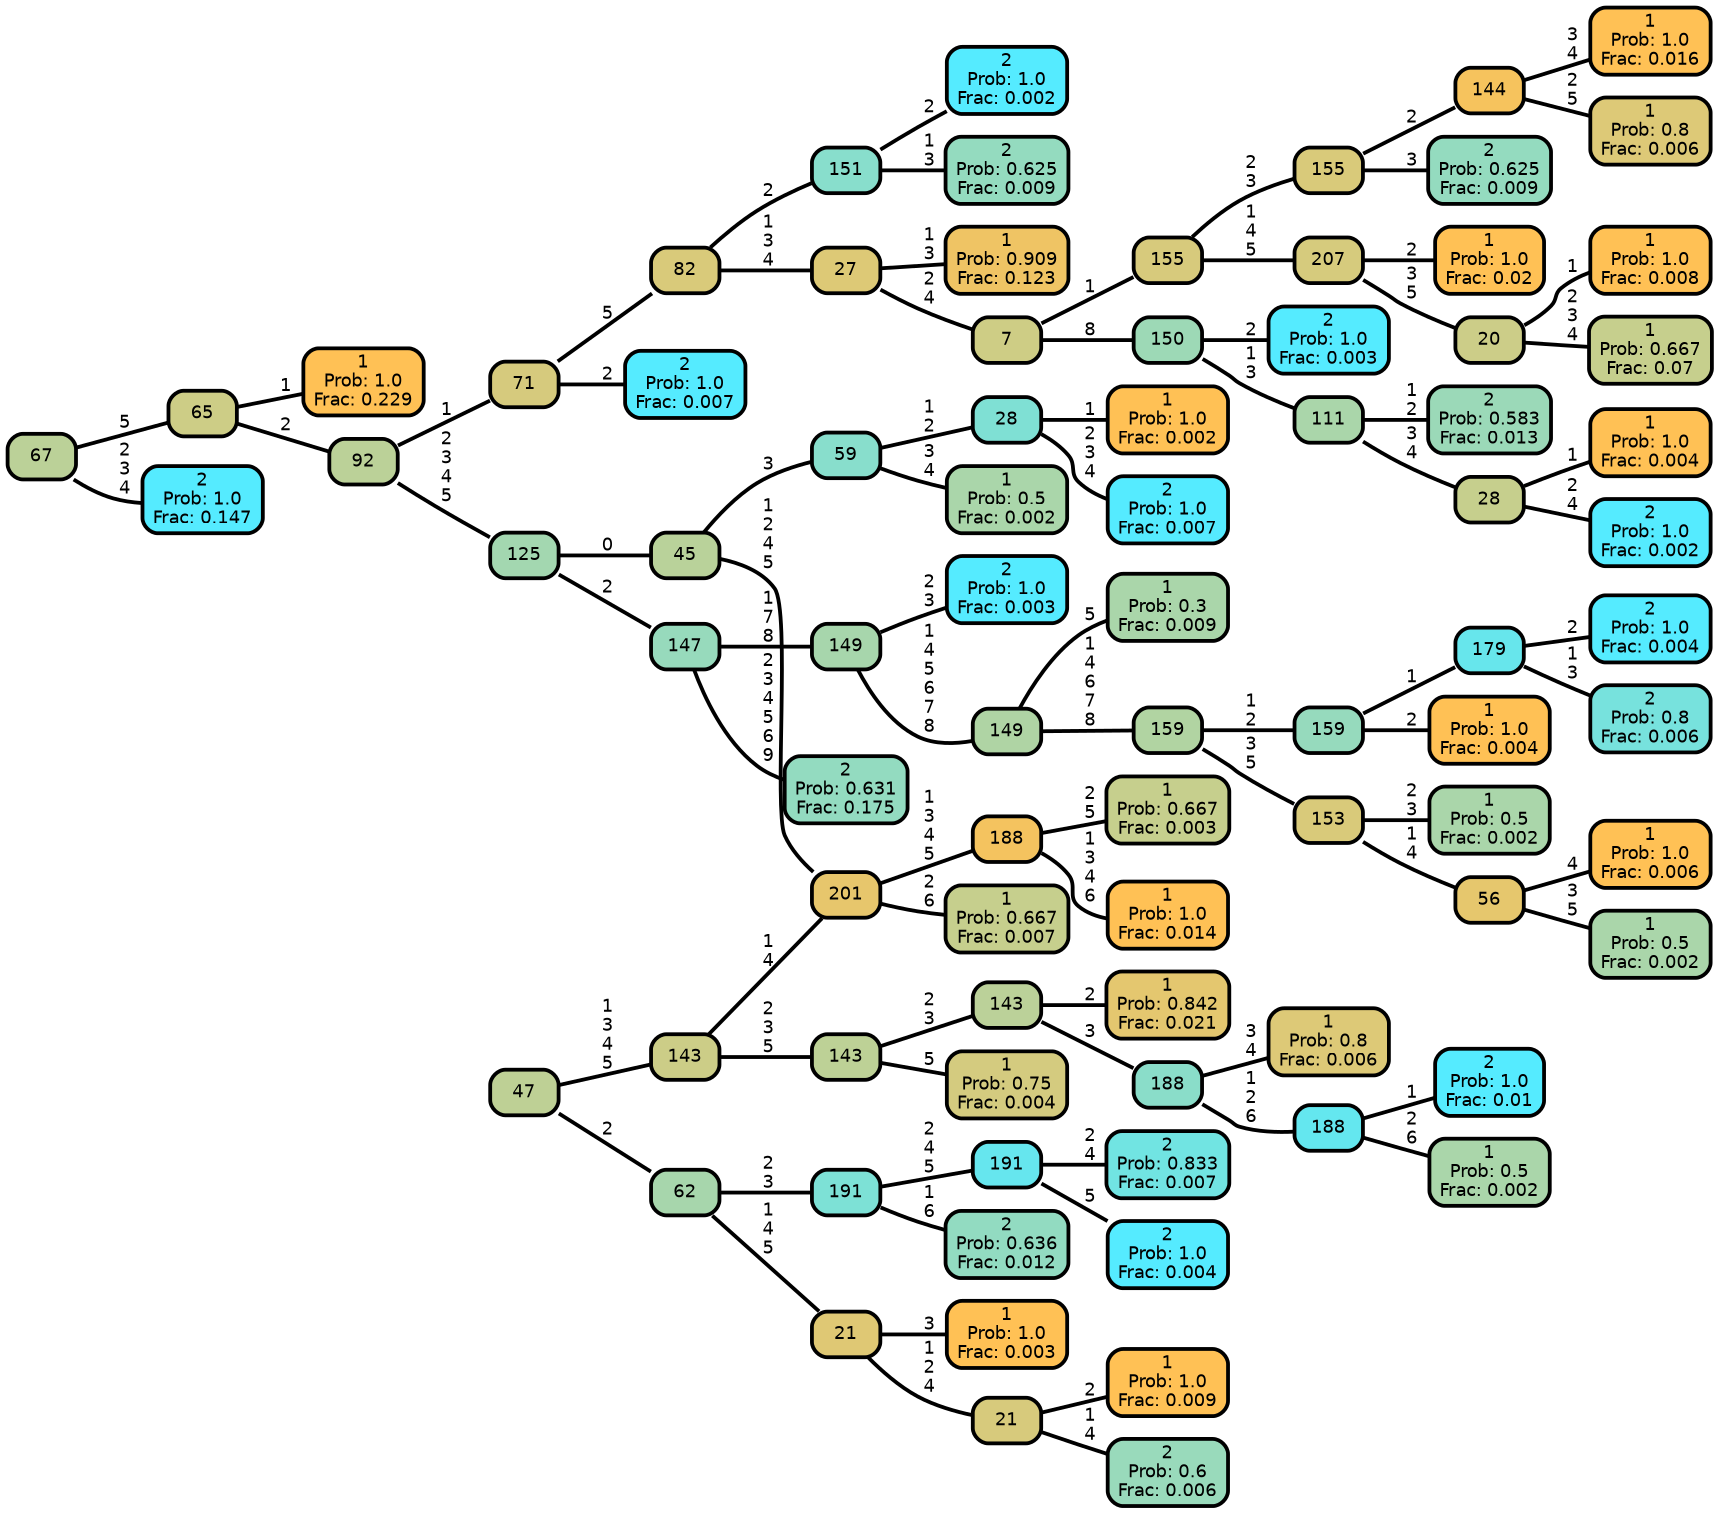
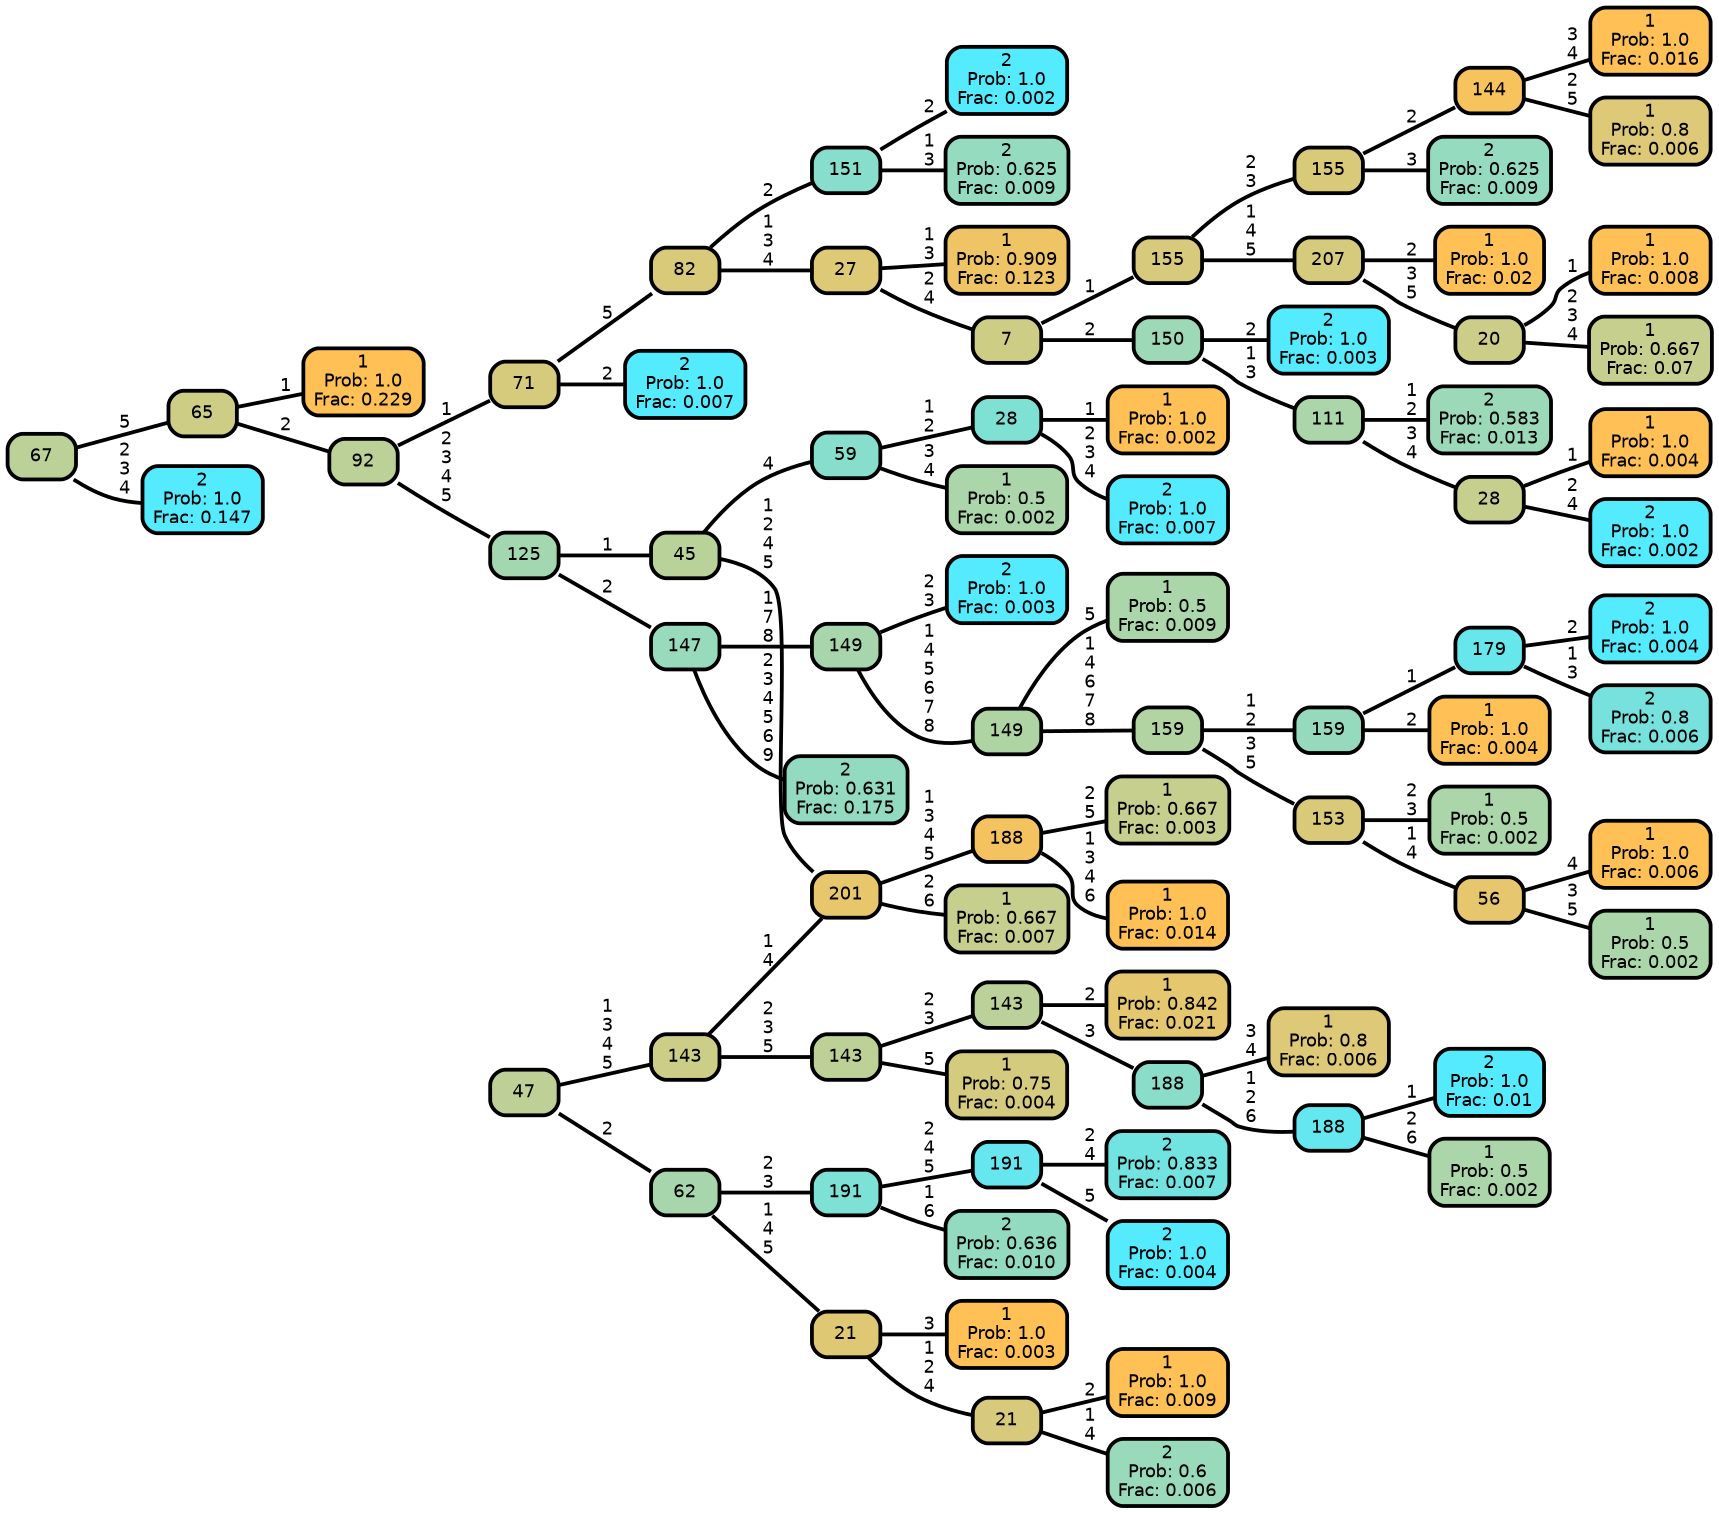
(1087, 331) -> (1087, 331)
(766, 465) -> (766, 465)
(605, 546) -> (605, 546)
(1168, 607) -> (1168, 607)
(1007, 1244) -> (1007, 1244)
